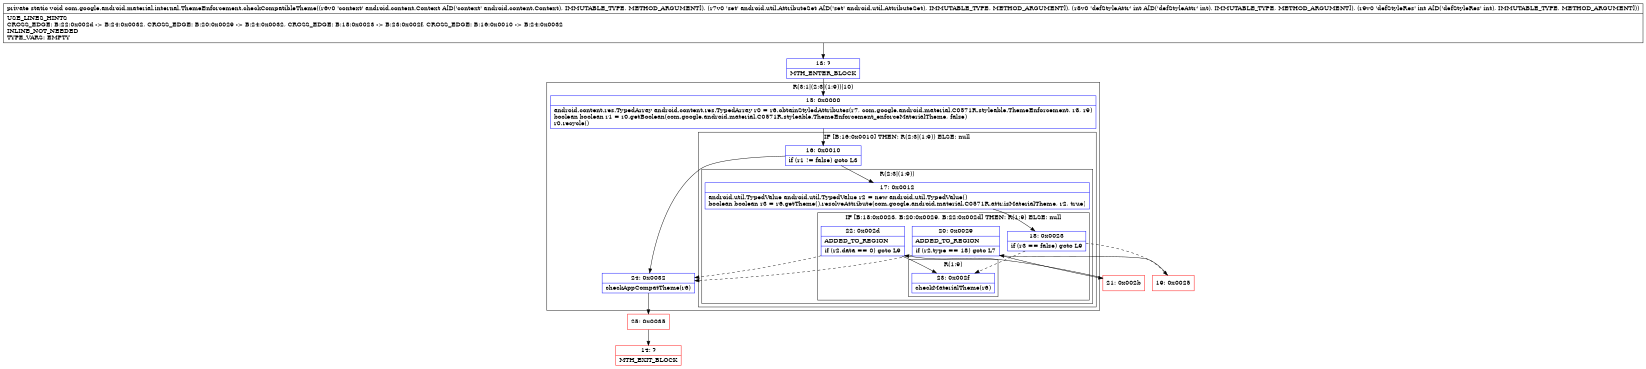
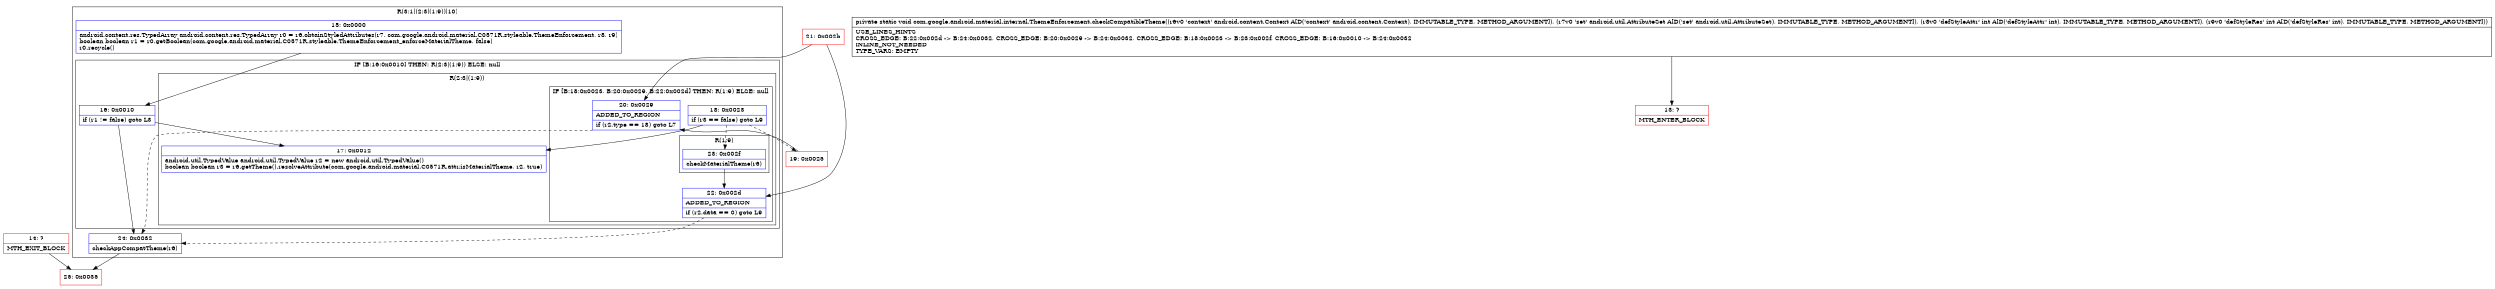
(823, 69) -> (1672, 115)
(823, 85) -> none
(1013, 217) -> (627, 140)
(917, 263) -> (724, 176)
(1049, 267) -> (678, 64)
(648, 335) -> (58, 260)
